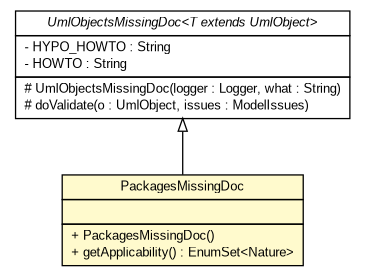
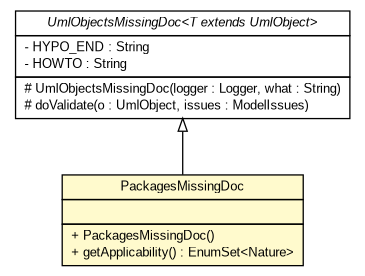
(98, 47) -> (87, 47)
